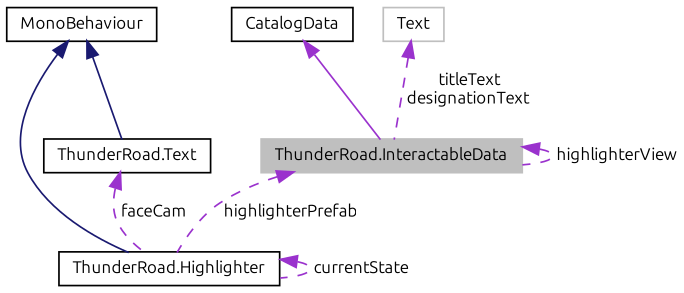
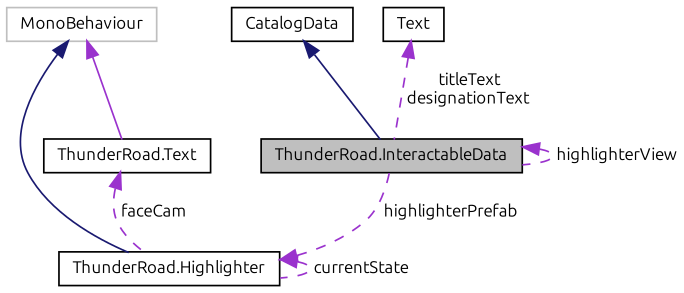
(82, 24) -> (82, 24)
(414, 24) -> (414, 24)
(347, 97) -> (347, 97)
(107, 98) -> (107, 98)
(392, 156) -> (392, 156)
(219, 204) -> (357, 228)
